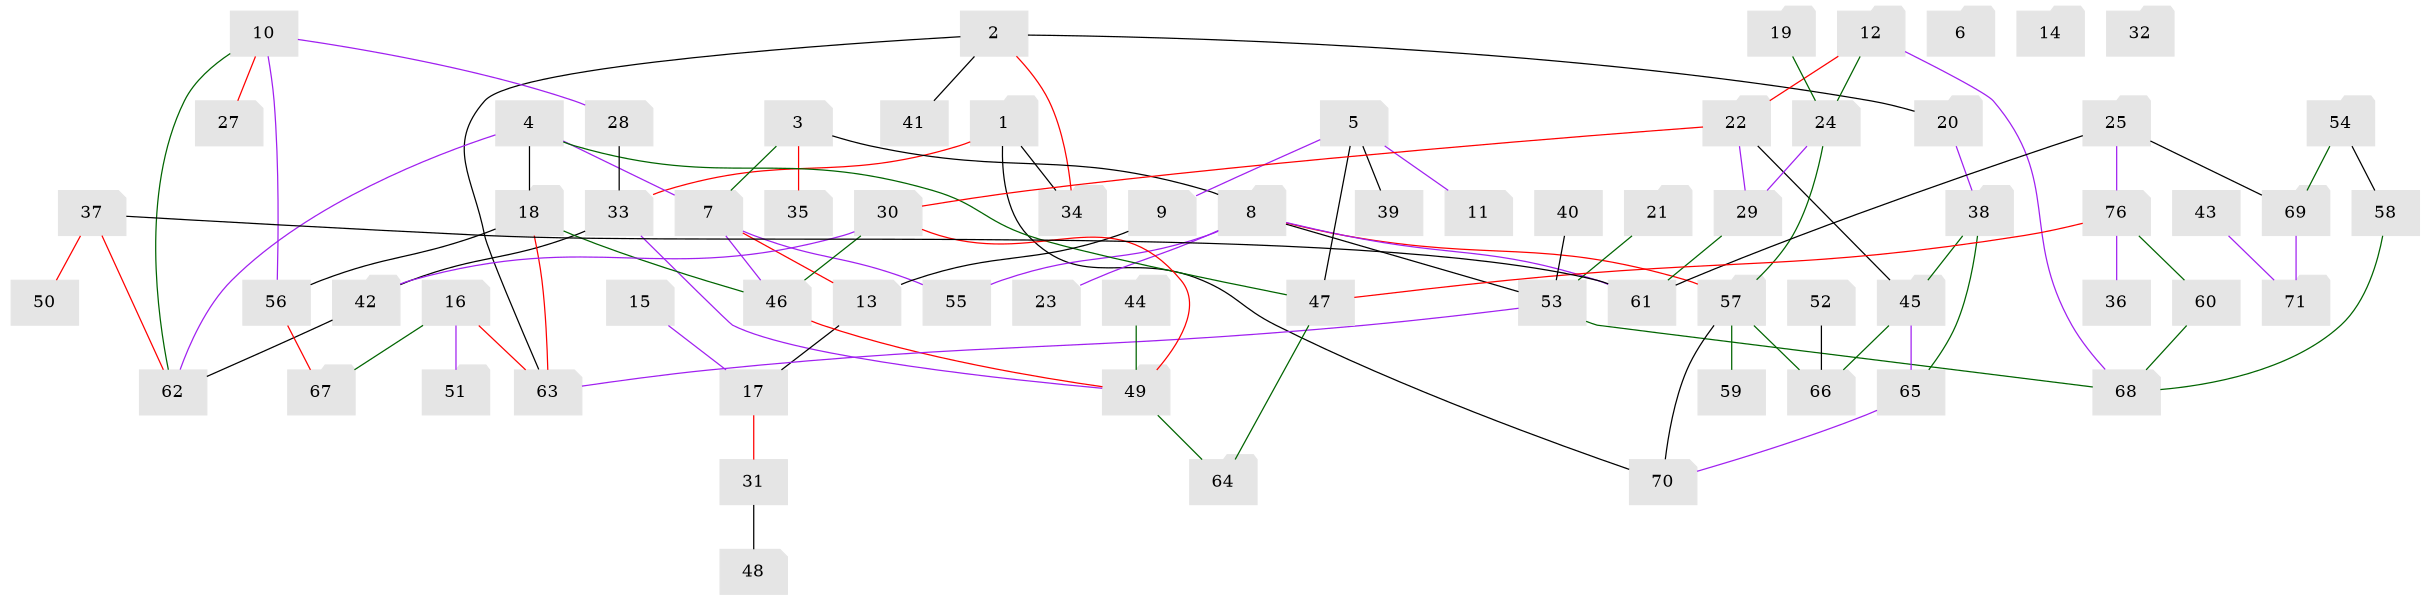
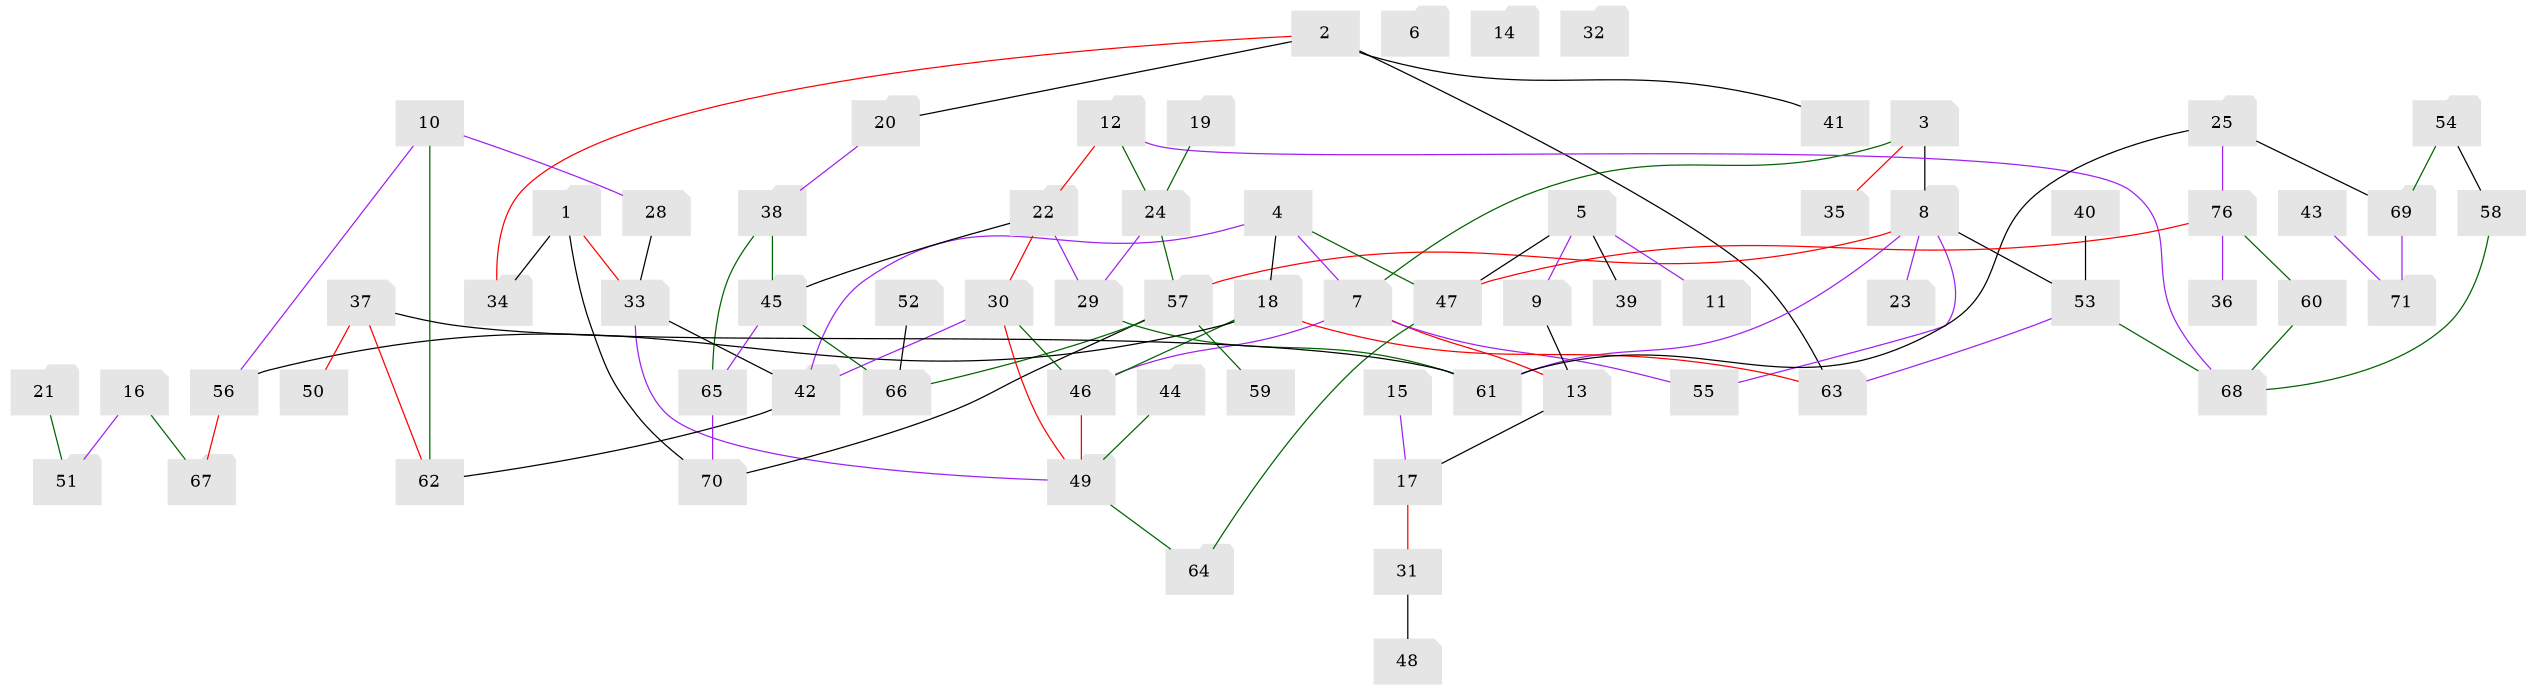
(229, 123) -> none
(319, 214) -> (998, 236)
(1611, 254) -> (56, 437)
(502, 348) -> none
